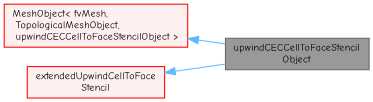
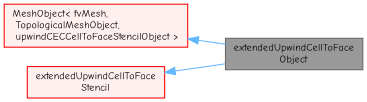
(297, 54) -> (294, 54)
